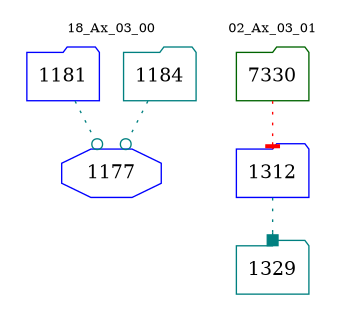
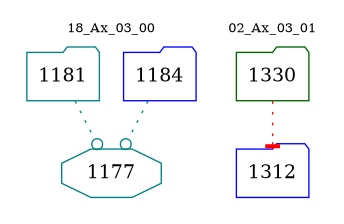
(63, 77) -> (63, 77)
(160, 77) -> (160, 77)
(273, 77) -> (273, 77)
(111, 173) -> (111, 173)
(273, 270) -> none
